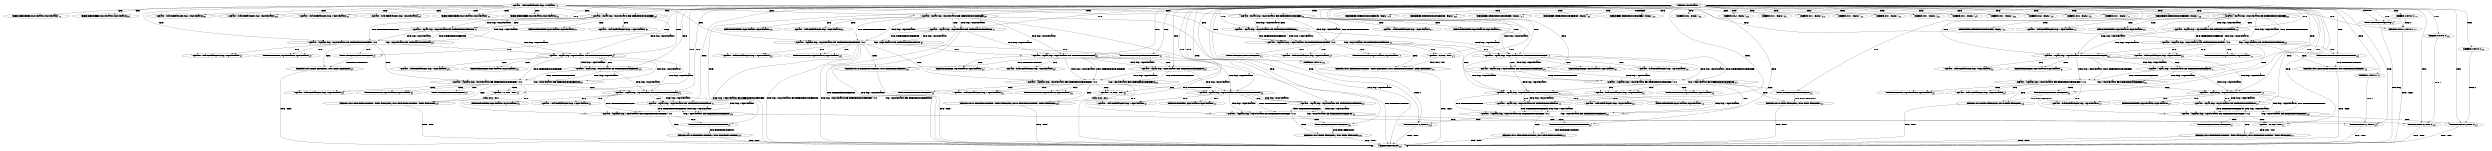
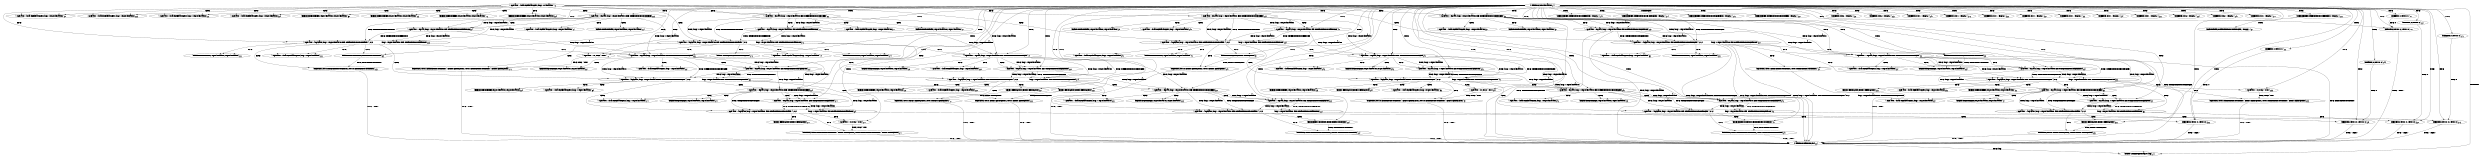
(1433, 16) -> none
(1958, 145) -> (1970, 149)
